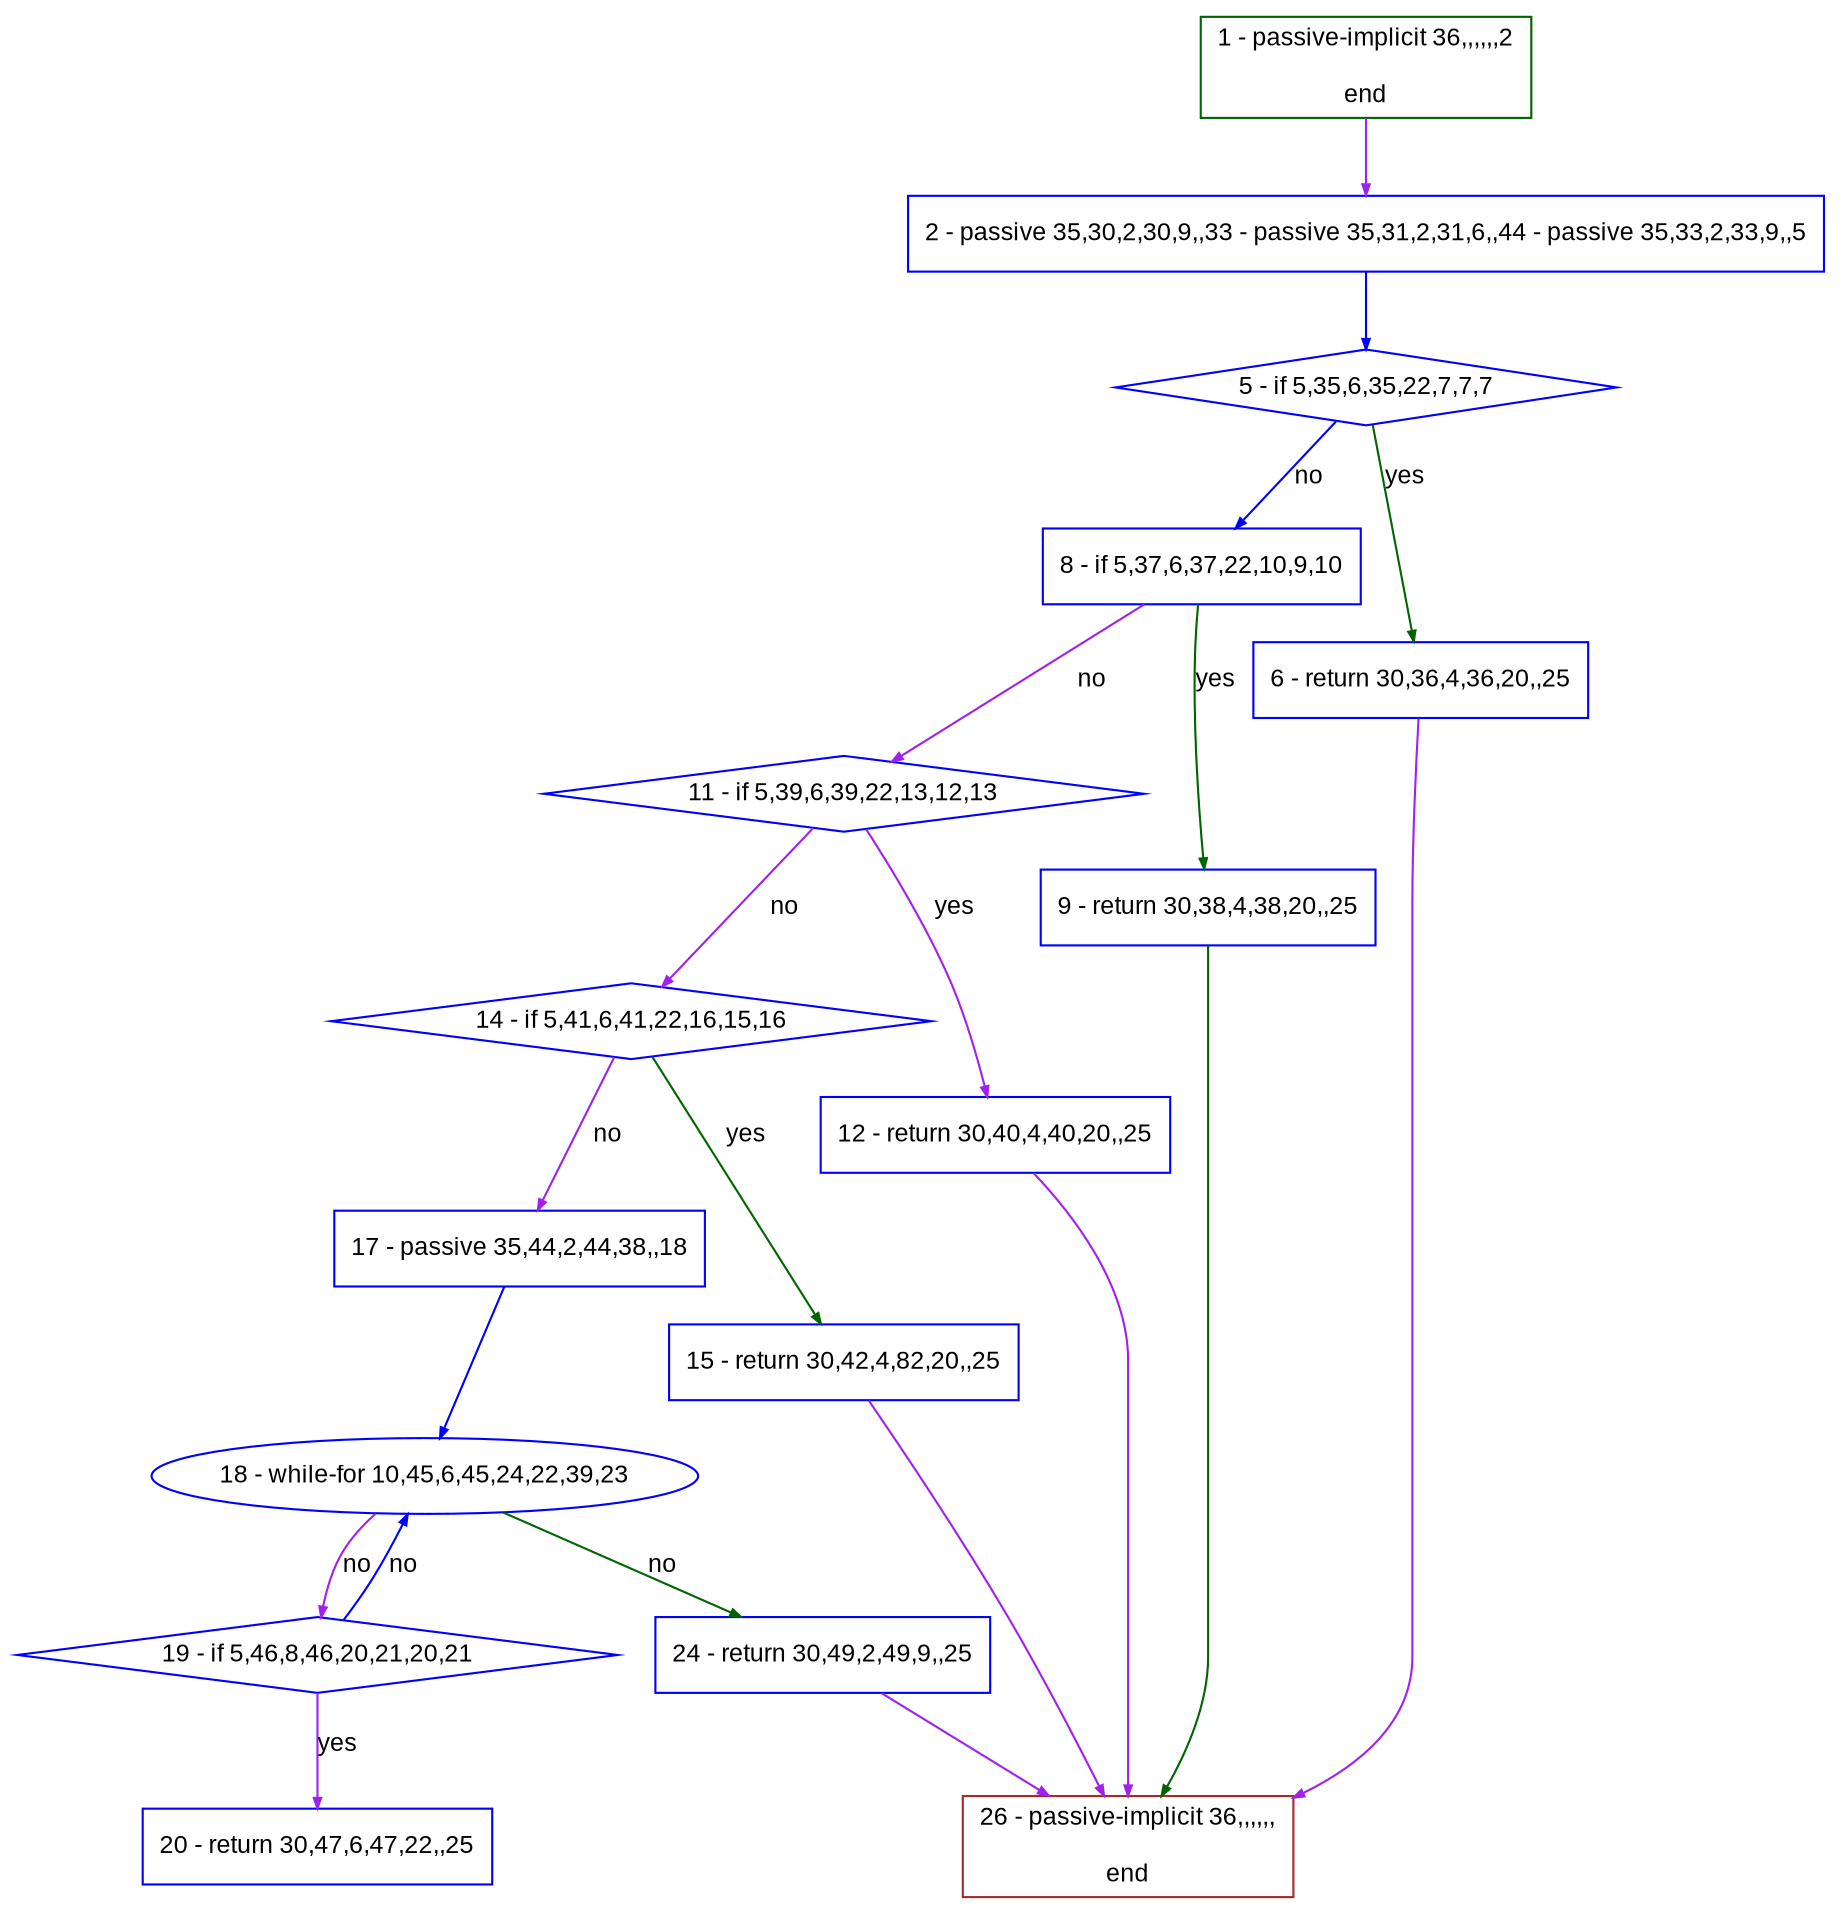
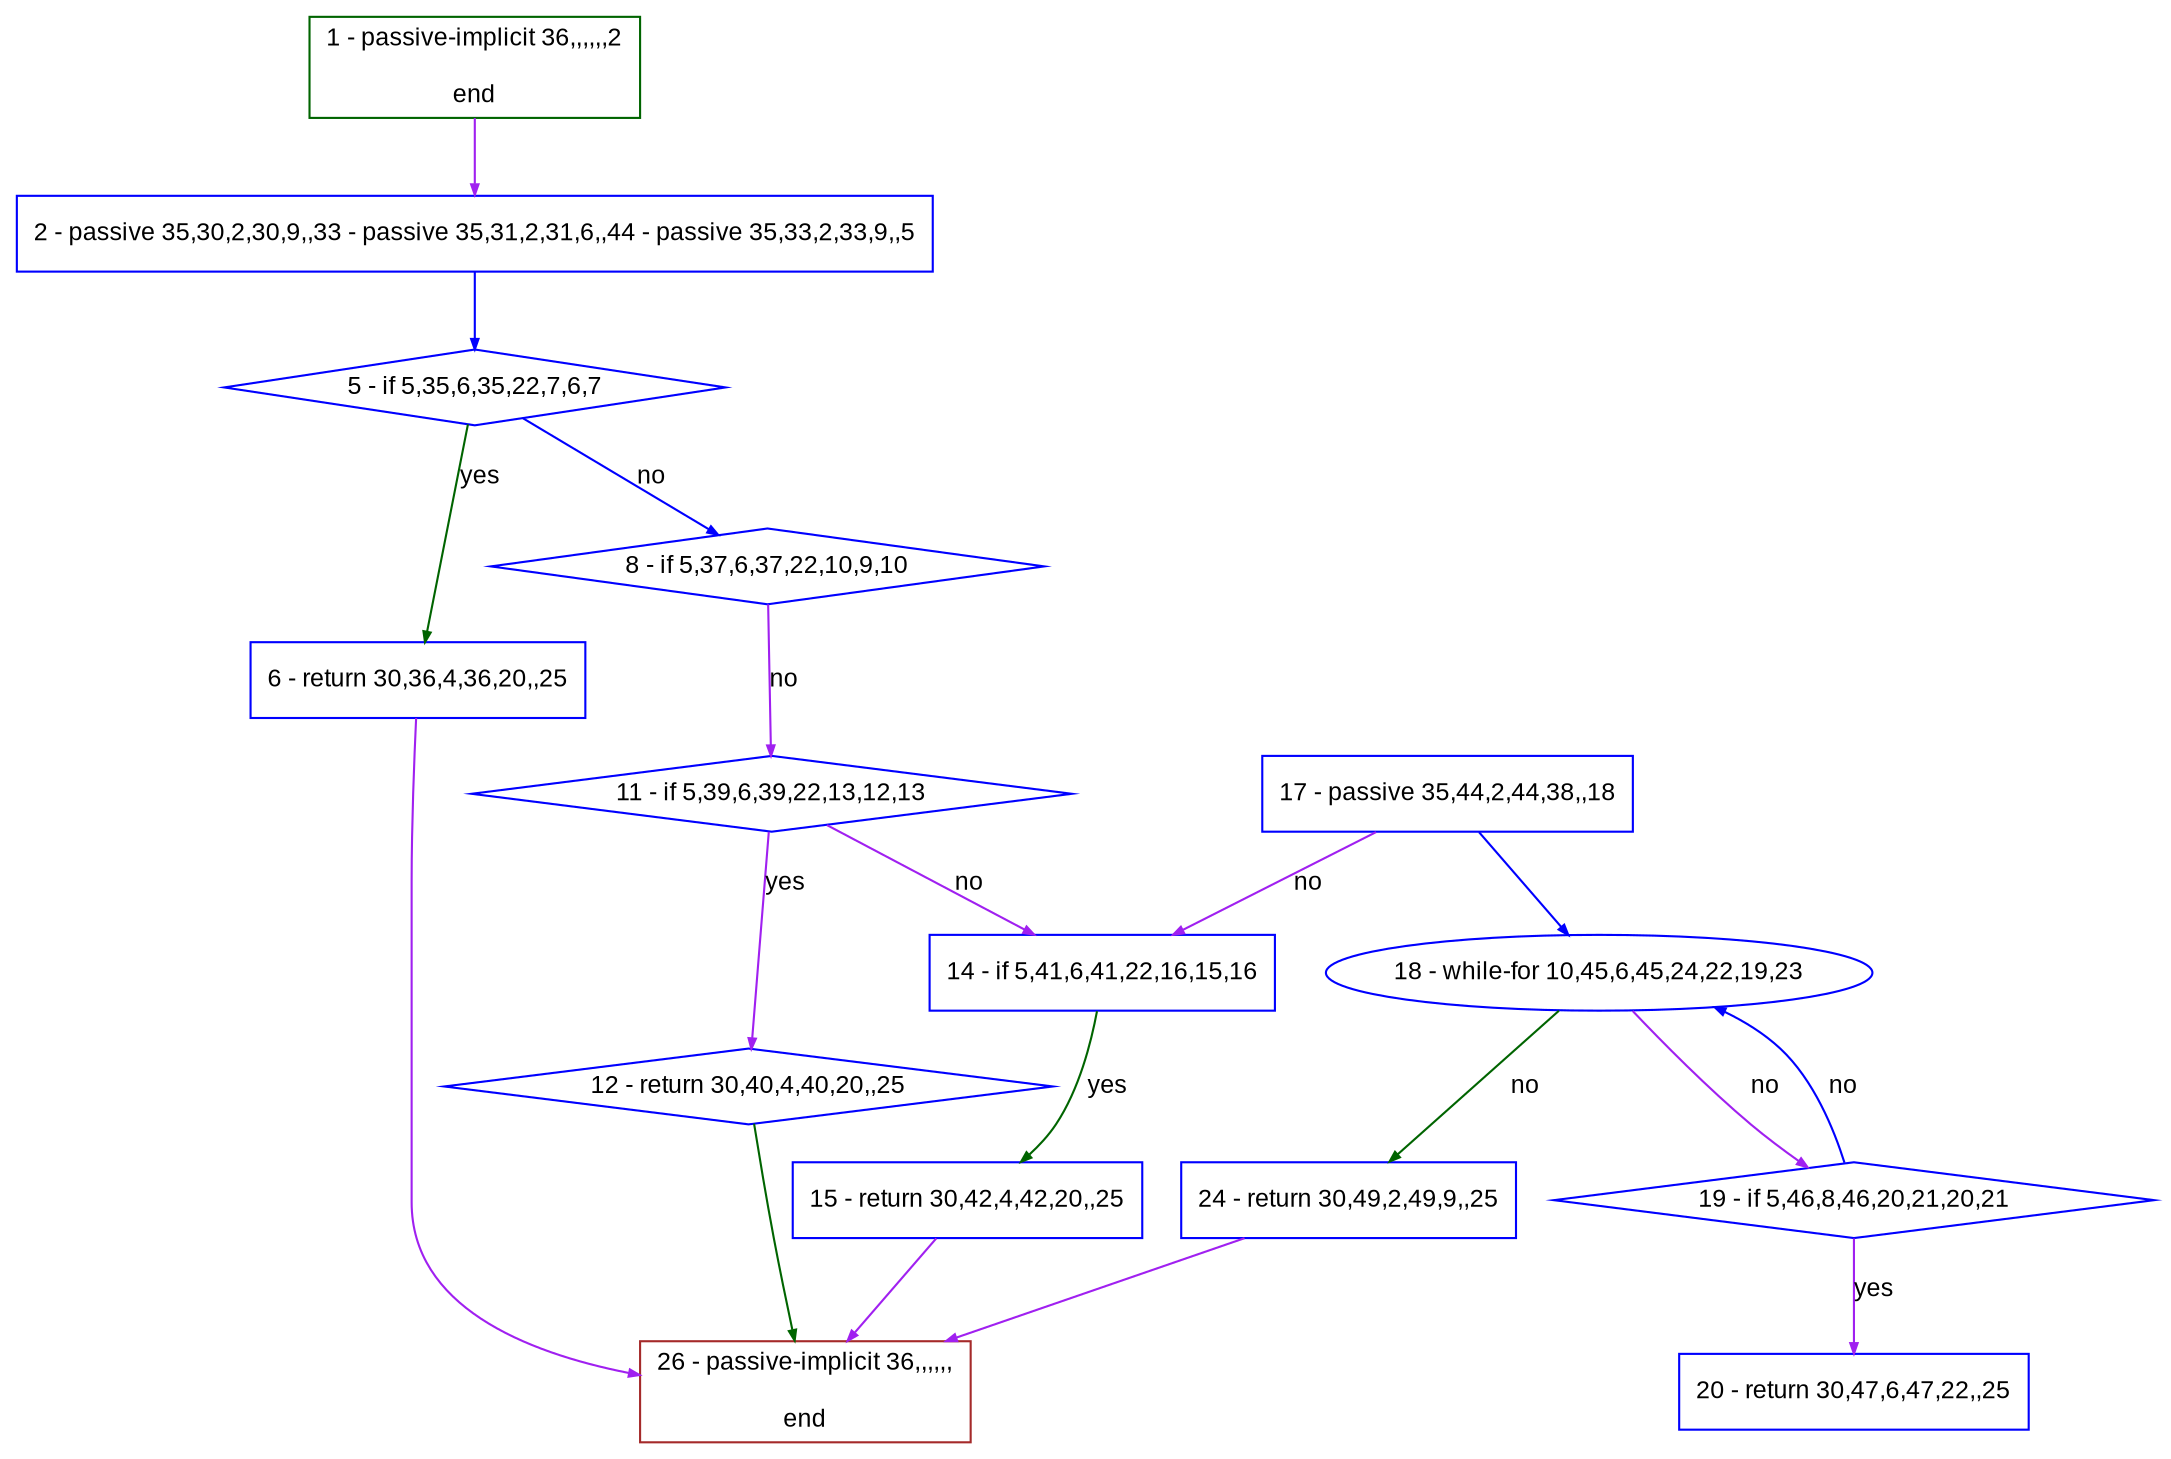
(1366, 387) -> (475, 387)
(1202, 566) -> (767, 566)
(1208, 907) -> none
(631, 1021) -> (1102, 973)
(578, 1129) -> (1280, 881)
(995, 1135) -> (749, 1086)
(844, 1362) -> (968, 1200)
(1128, 1466) -> (772, 1227)
(425, 1476) -> (1599, 973)
